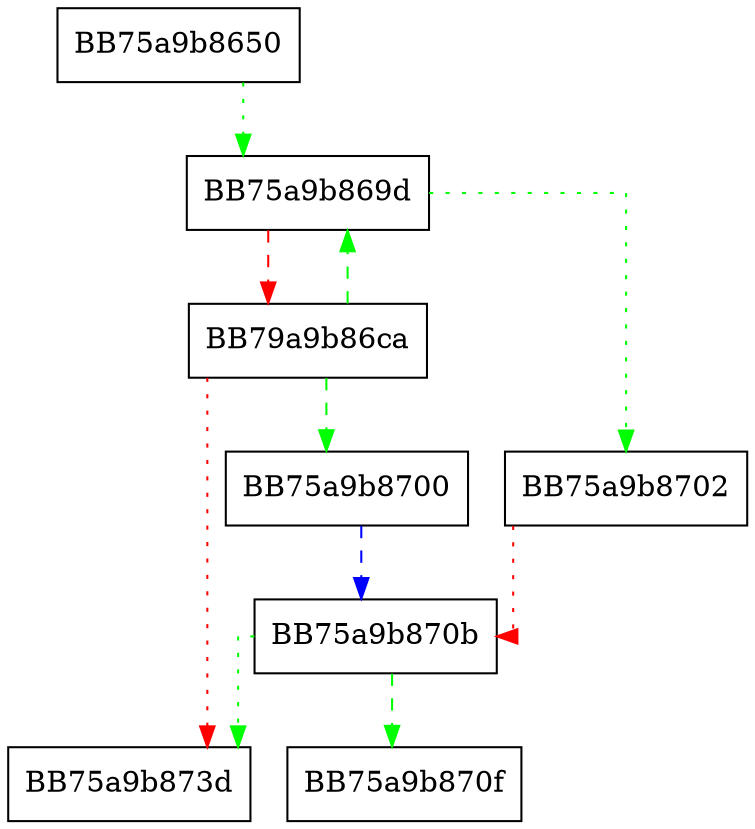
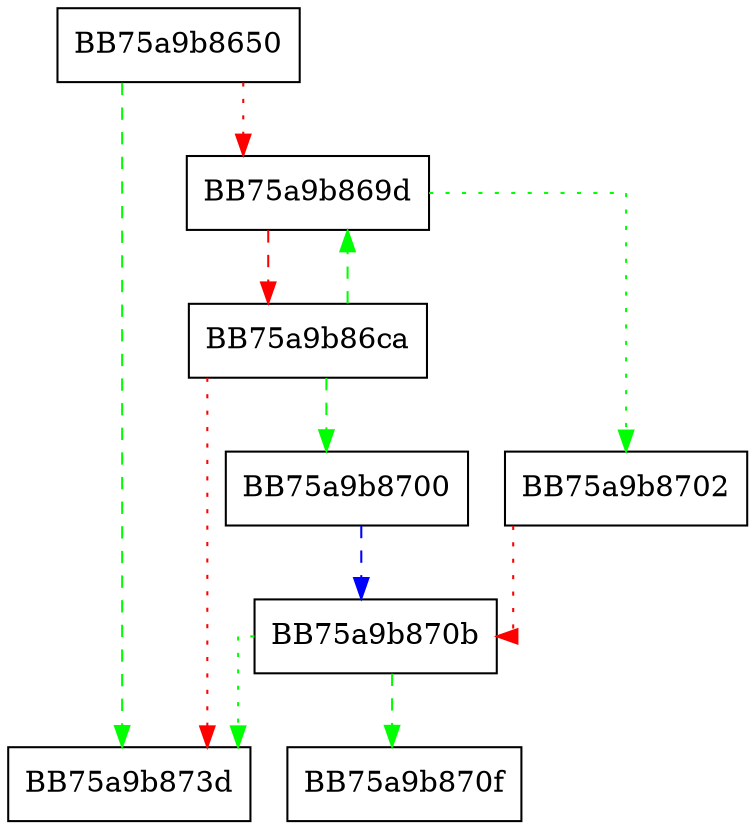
(243, 109) -> (243, 109)
(308, 341) -> (308, 341)
none -> (122, 404)
